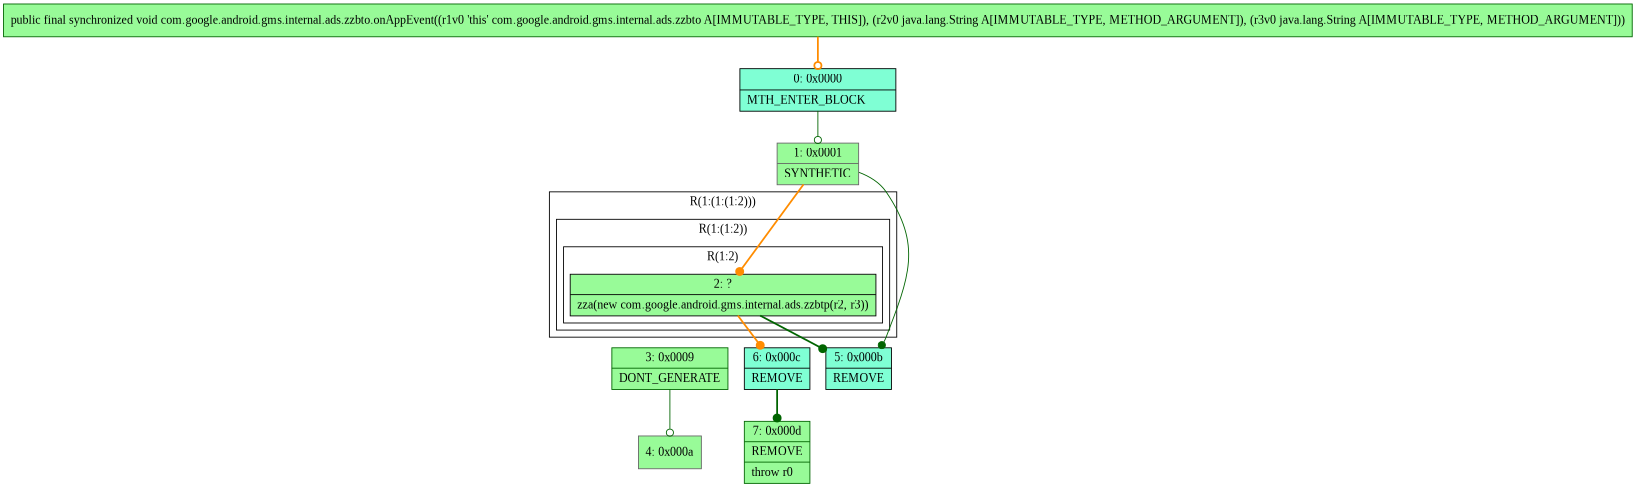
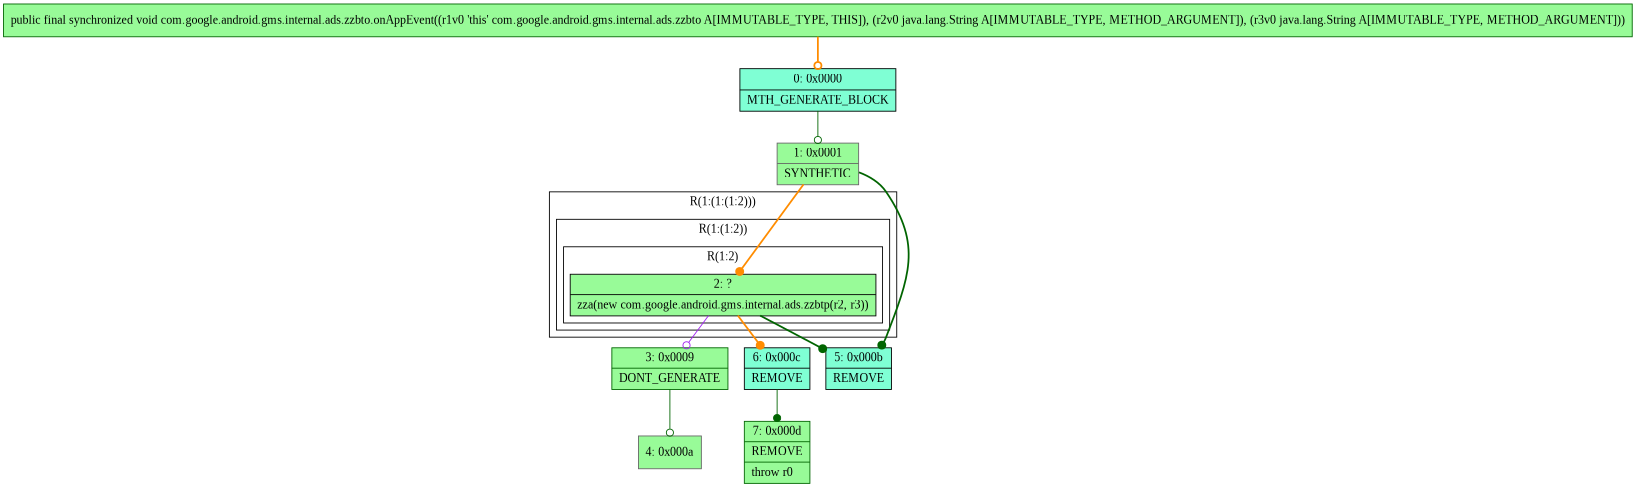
(806, 100) -> (818, 100)
(908, 250) -> (908, 250)
none -> (699, 329)
(777, 402) -> (777, 402)
